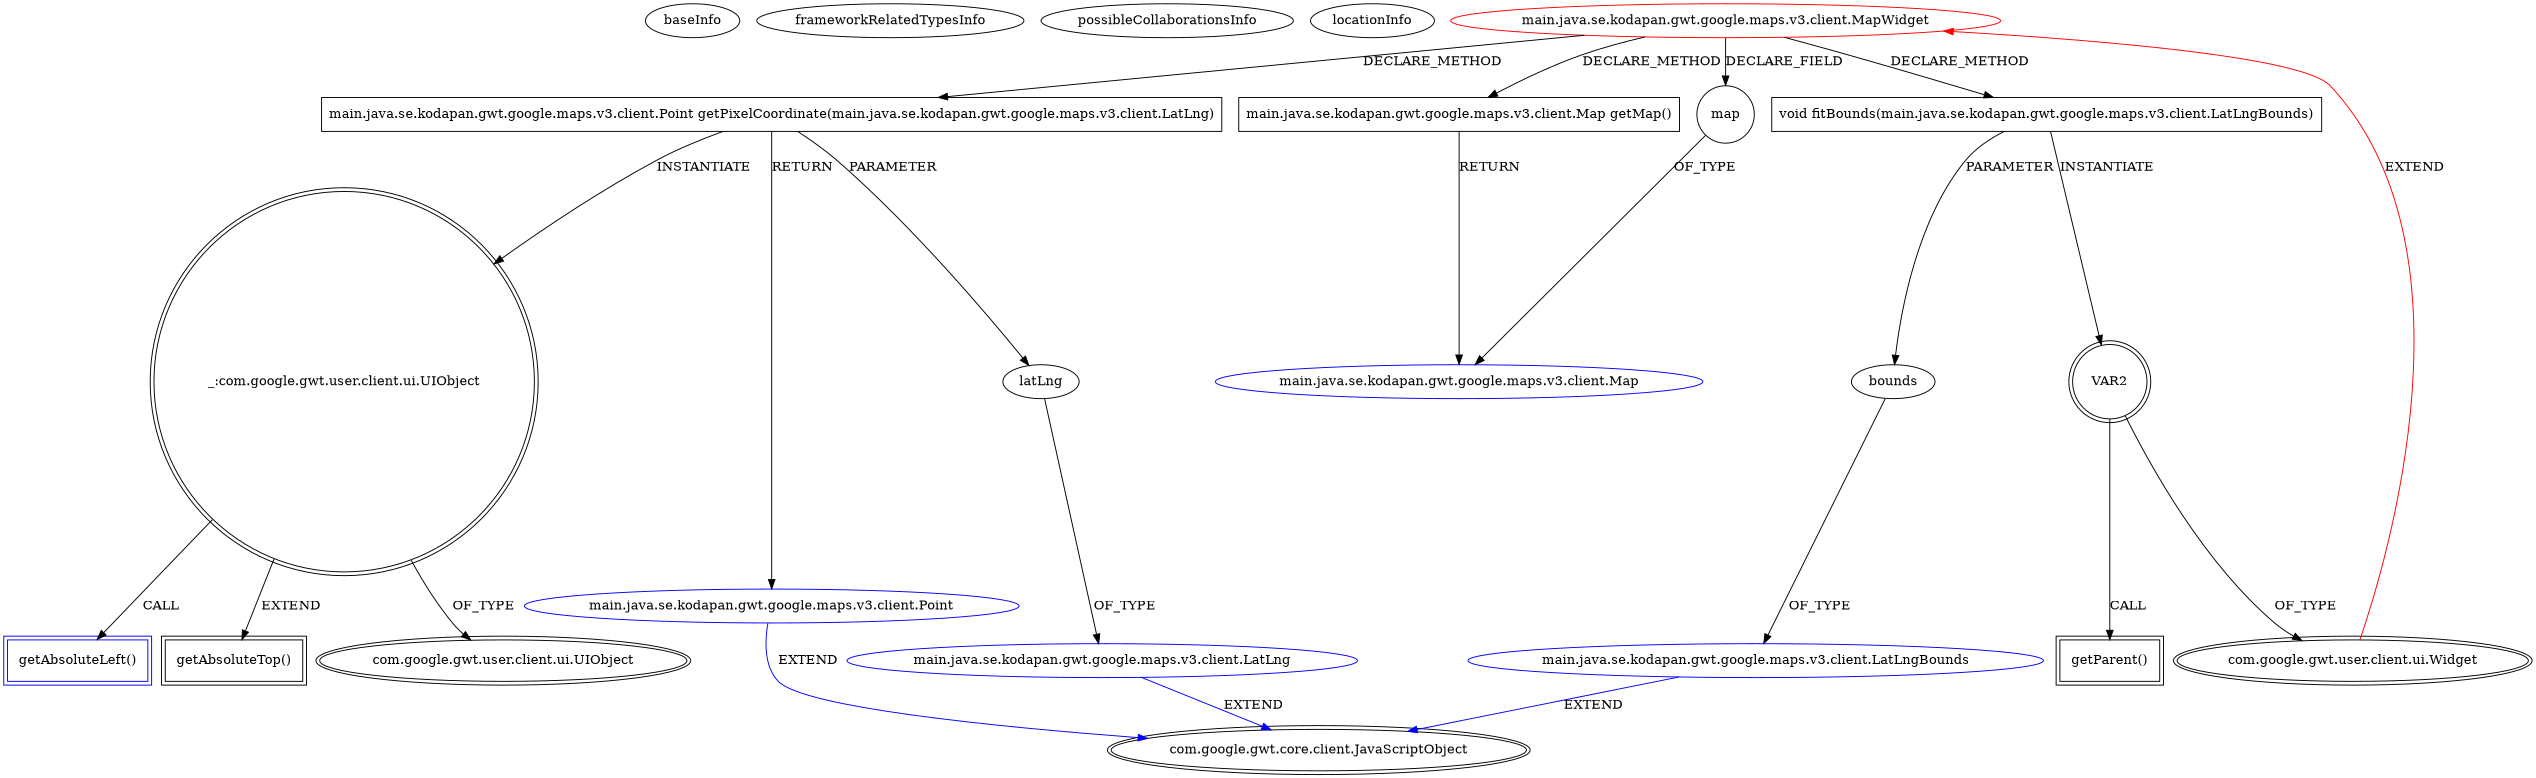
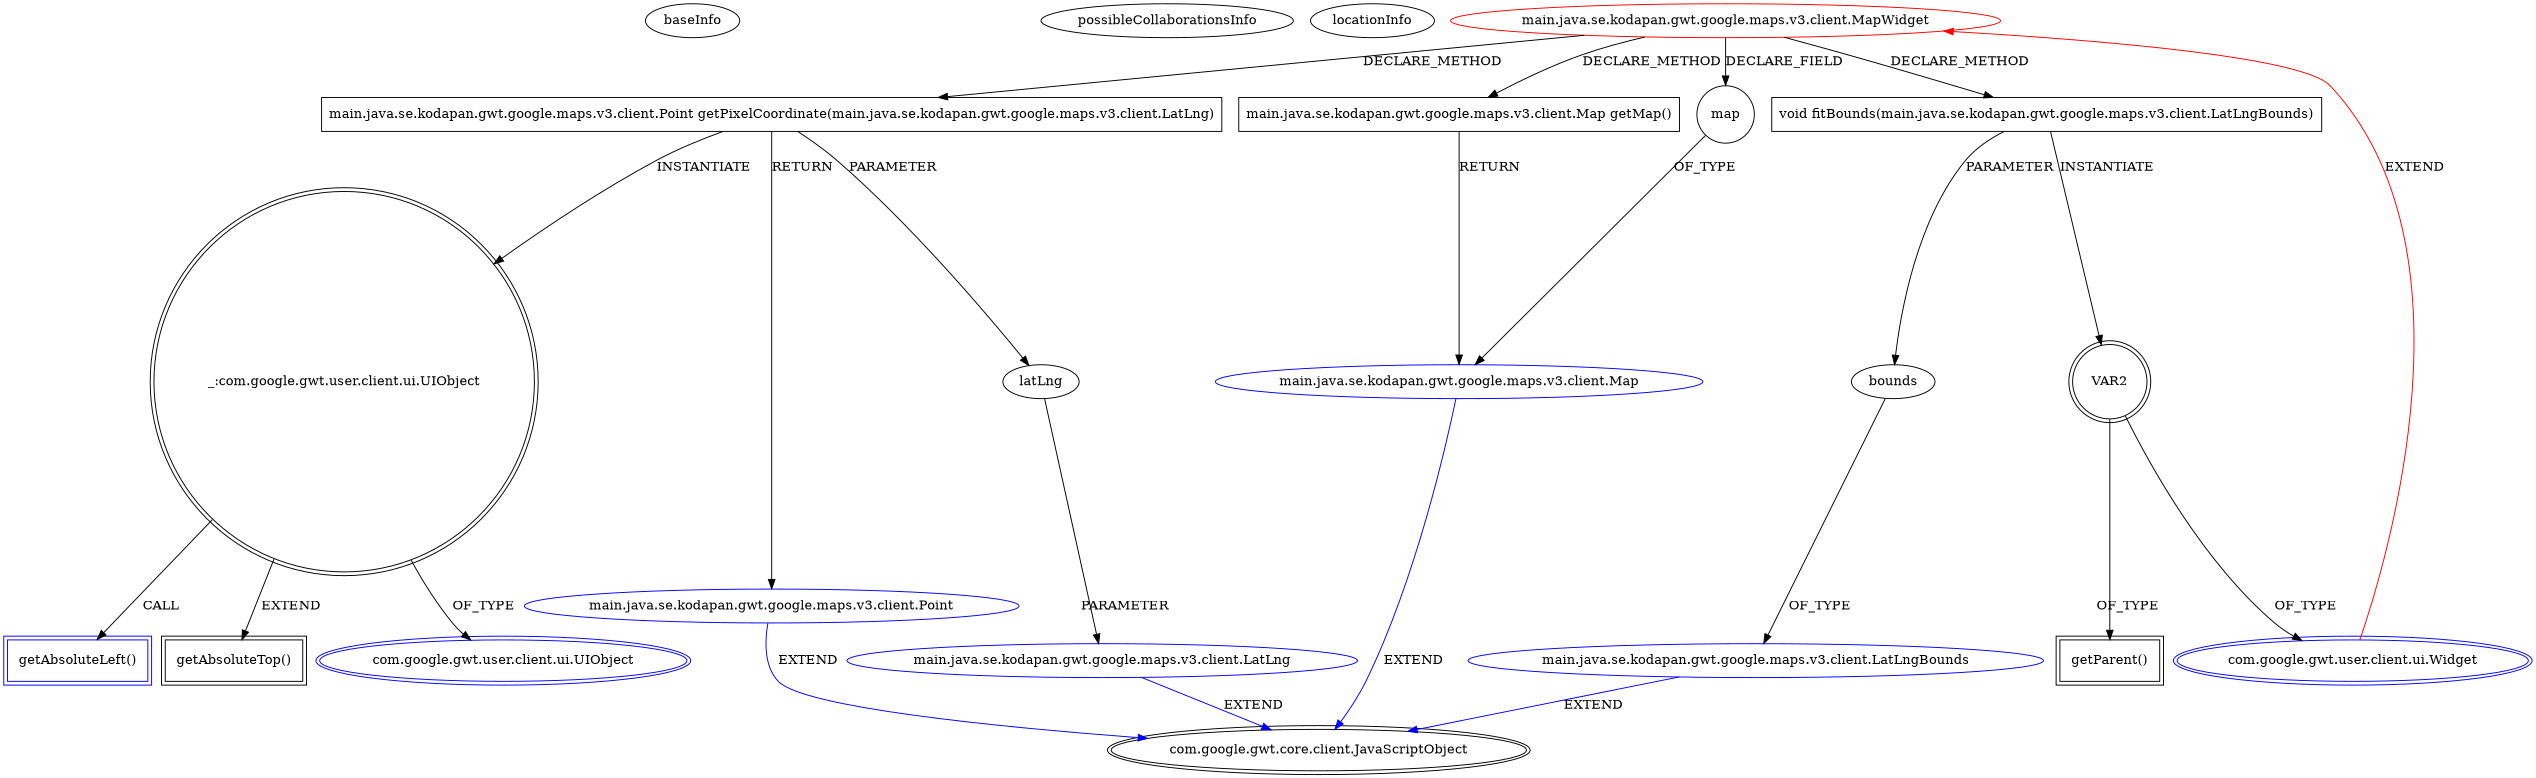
(890, 21) -> none
none -> (1412, 565)
(1125, 606) -> (1125, 606)
(2128, 606) -> (2128, 606)
(503, 661) -> (503, 661)
(2353, 661) -> (2353, 661)
